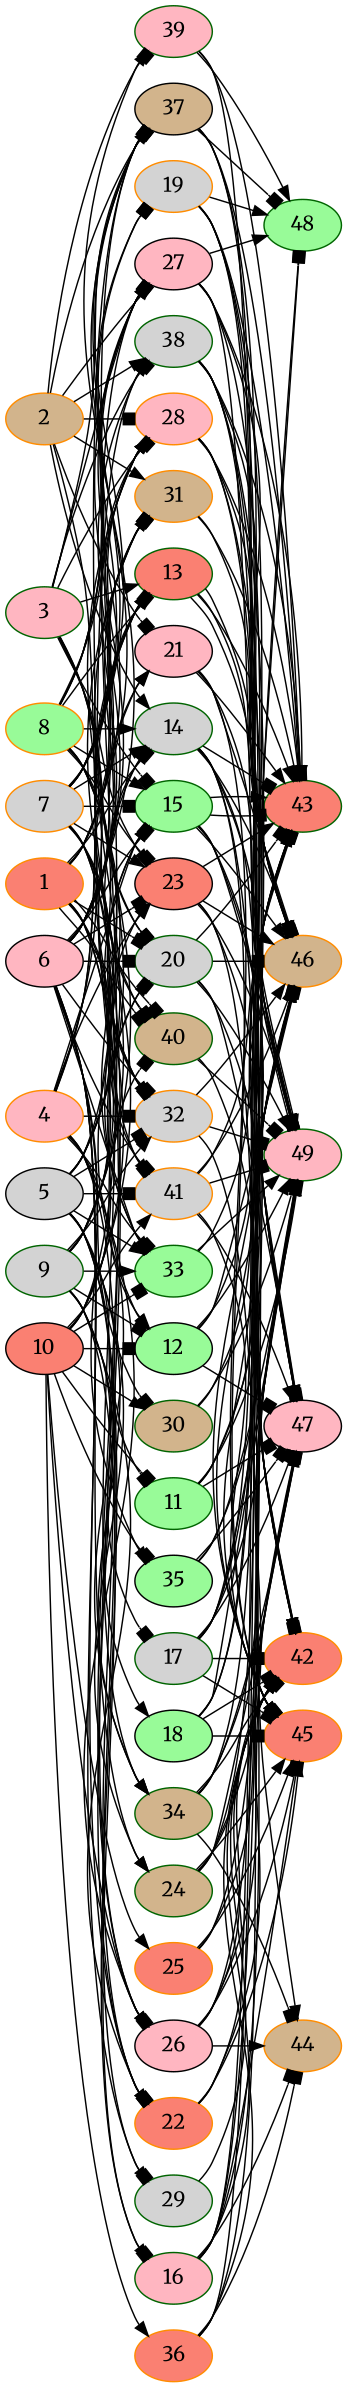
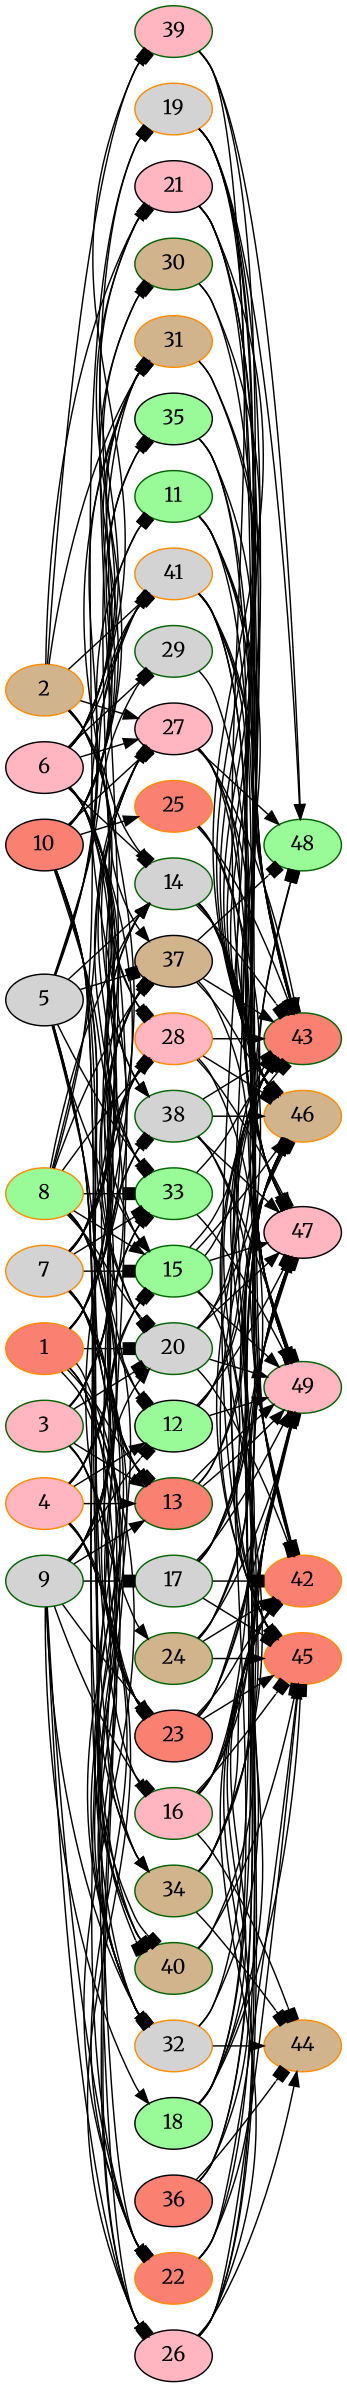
(96, 708) -> none
(97, 1030) -> none
(110, 1535) -> none
(62, 1854) -> (97, 1558)
none -> (78, 2042)
(174, 2356) -> (174, 2201)
